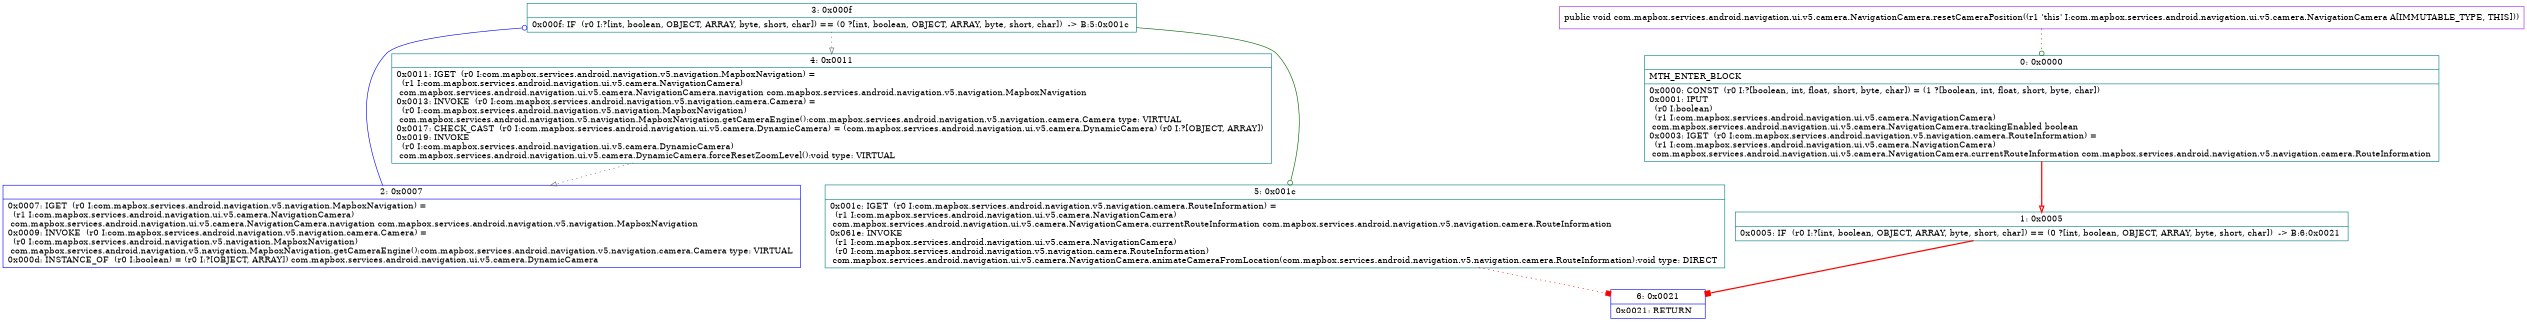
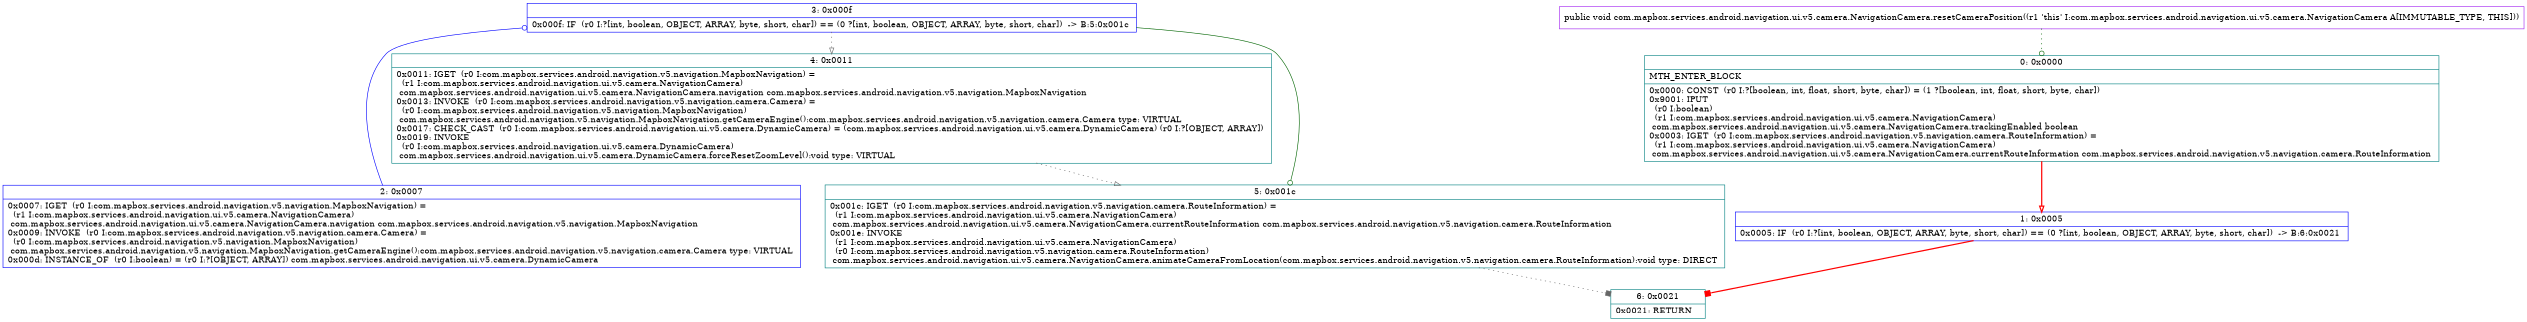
(832, 18) -> (832, 18)
(1681, 100) -> (1681, 100)
(595, 173) -> (1076, 173)
(2042, 226) -> (2042, 226)
(869, 233) -> (869, 233)
(1542, 280) -> (1542, 280)
(1658, 304) -> (1658, 304)
